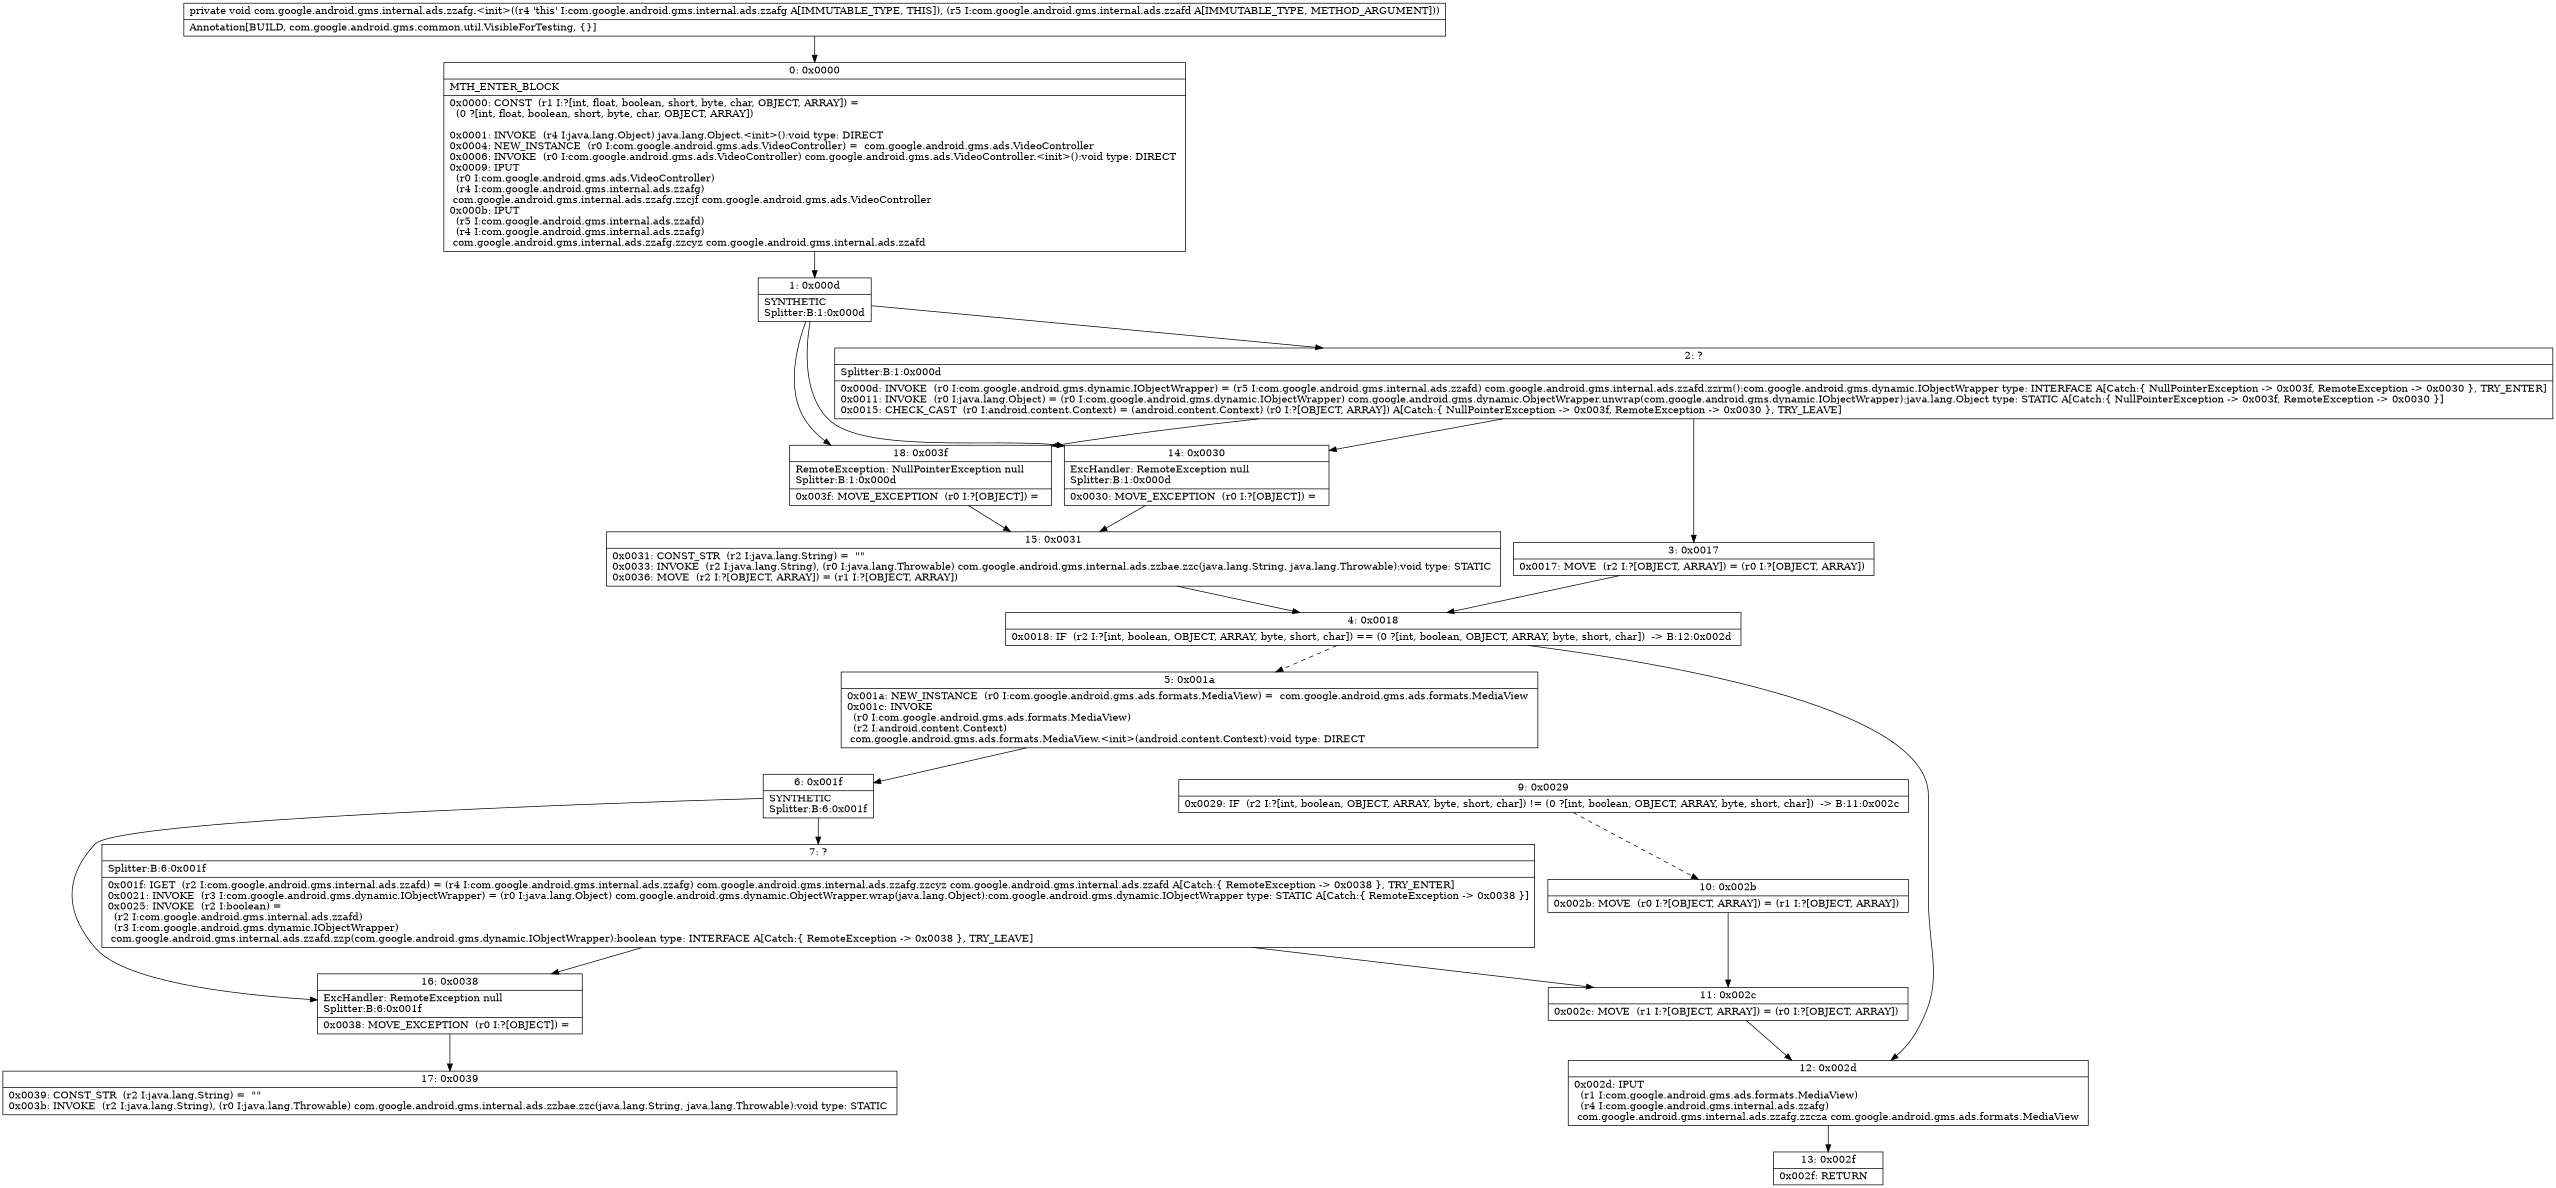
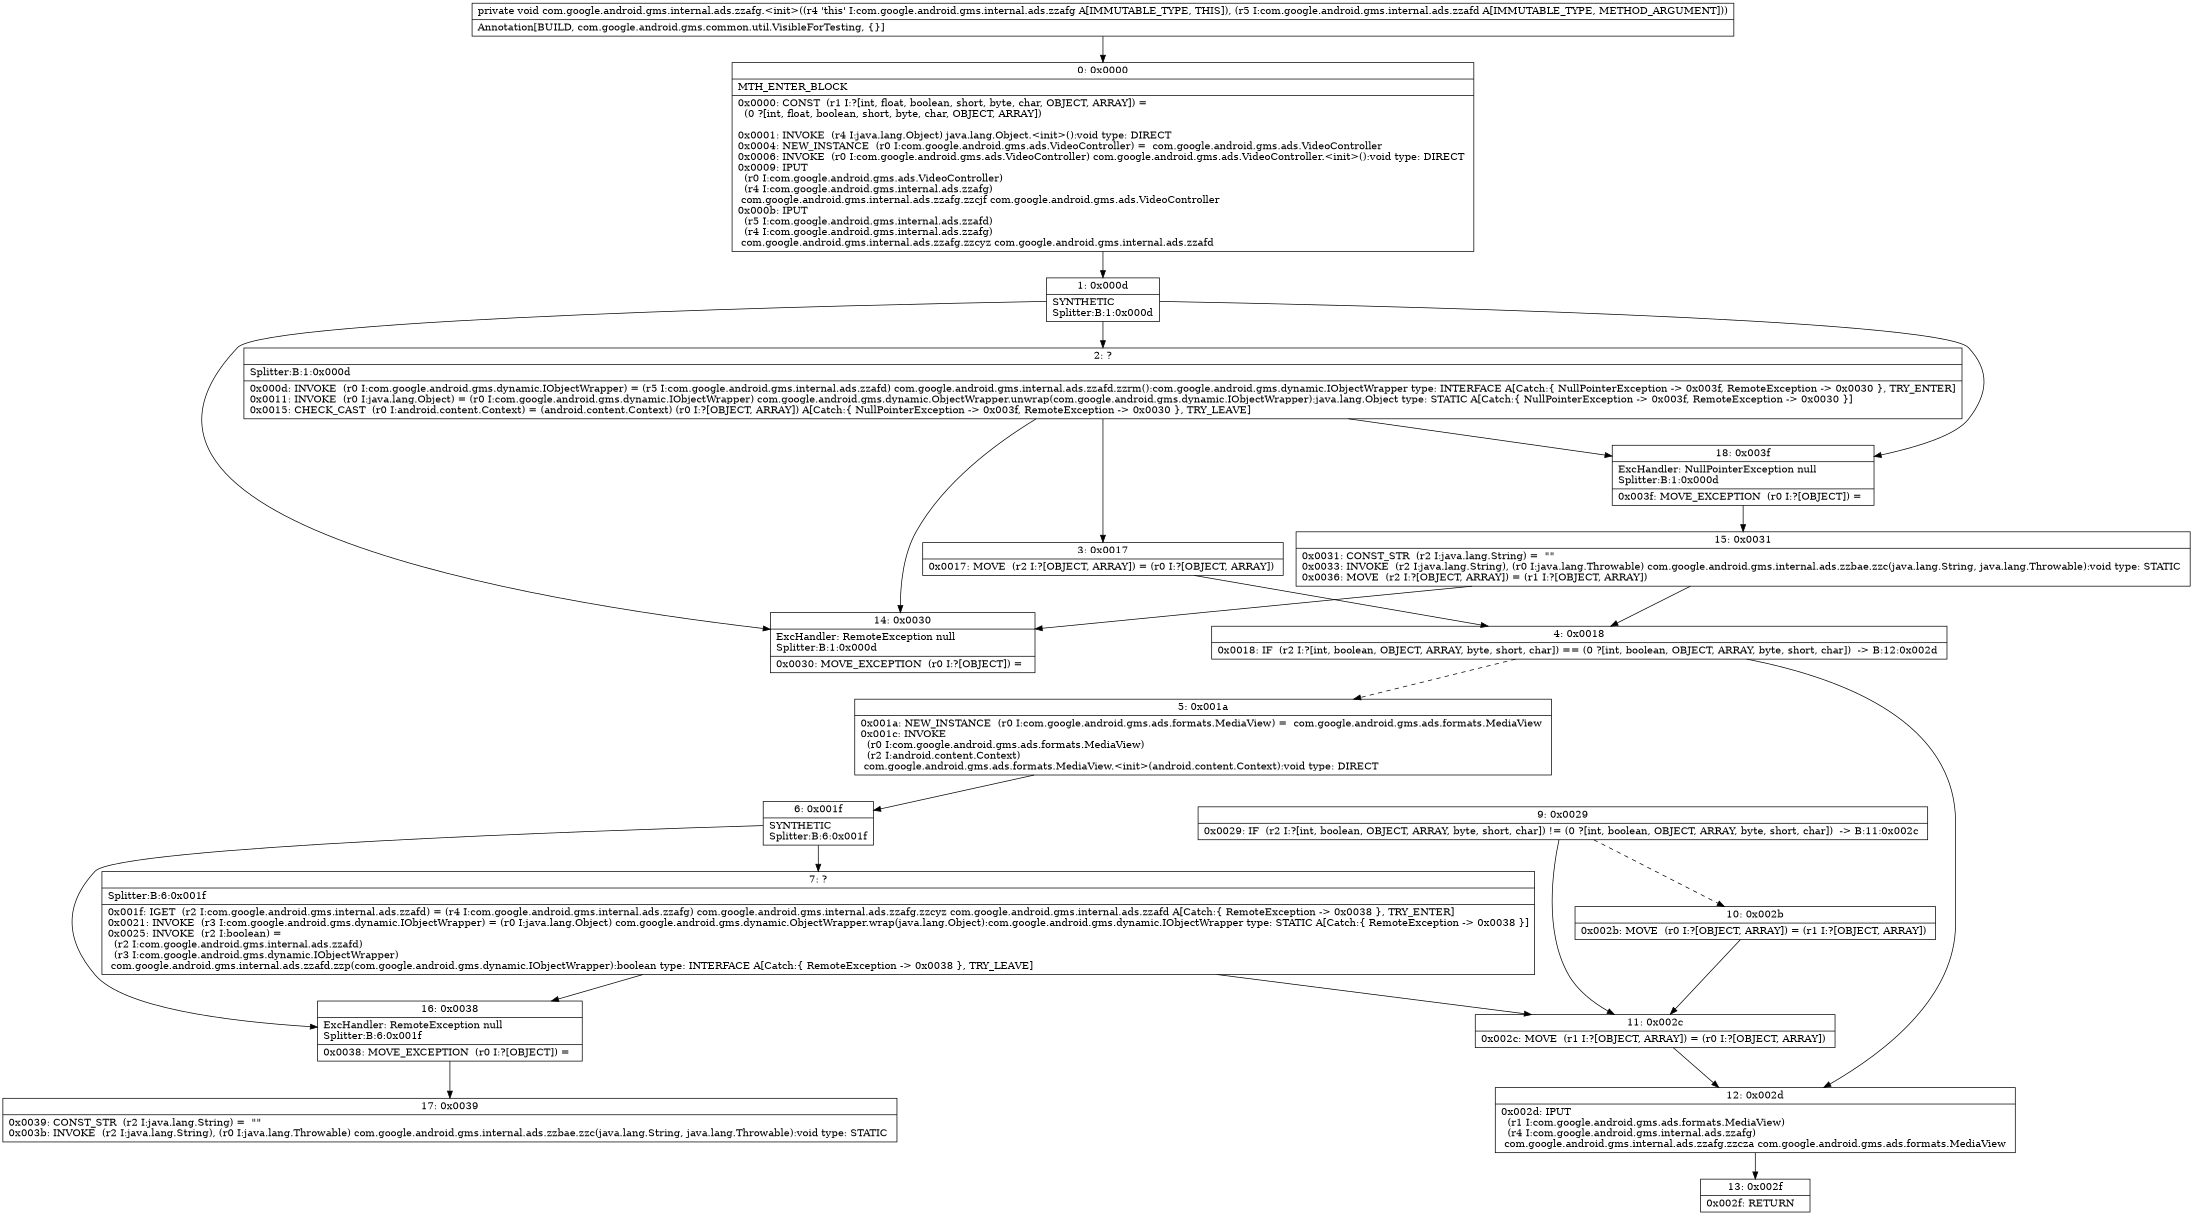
(910, 470) -> (1717, 470)
(1126, 517) -> (1257, 607)
none -> (1555, 935)
